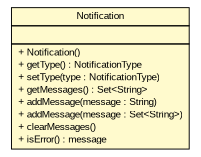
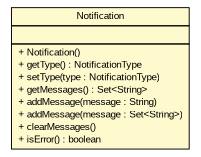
(63, 140) -> (60, 140)
